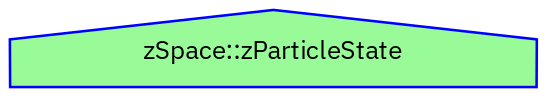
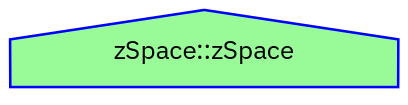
(273, 53) -> (204, 53)
